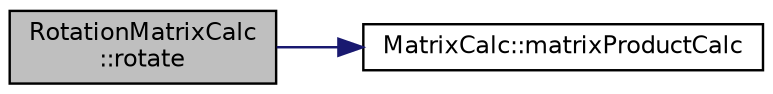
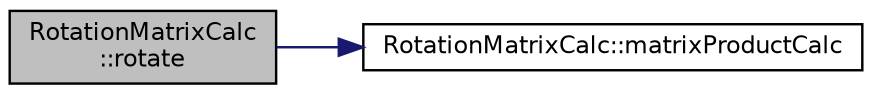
(563, 47) -> (613, 47)
